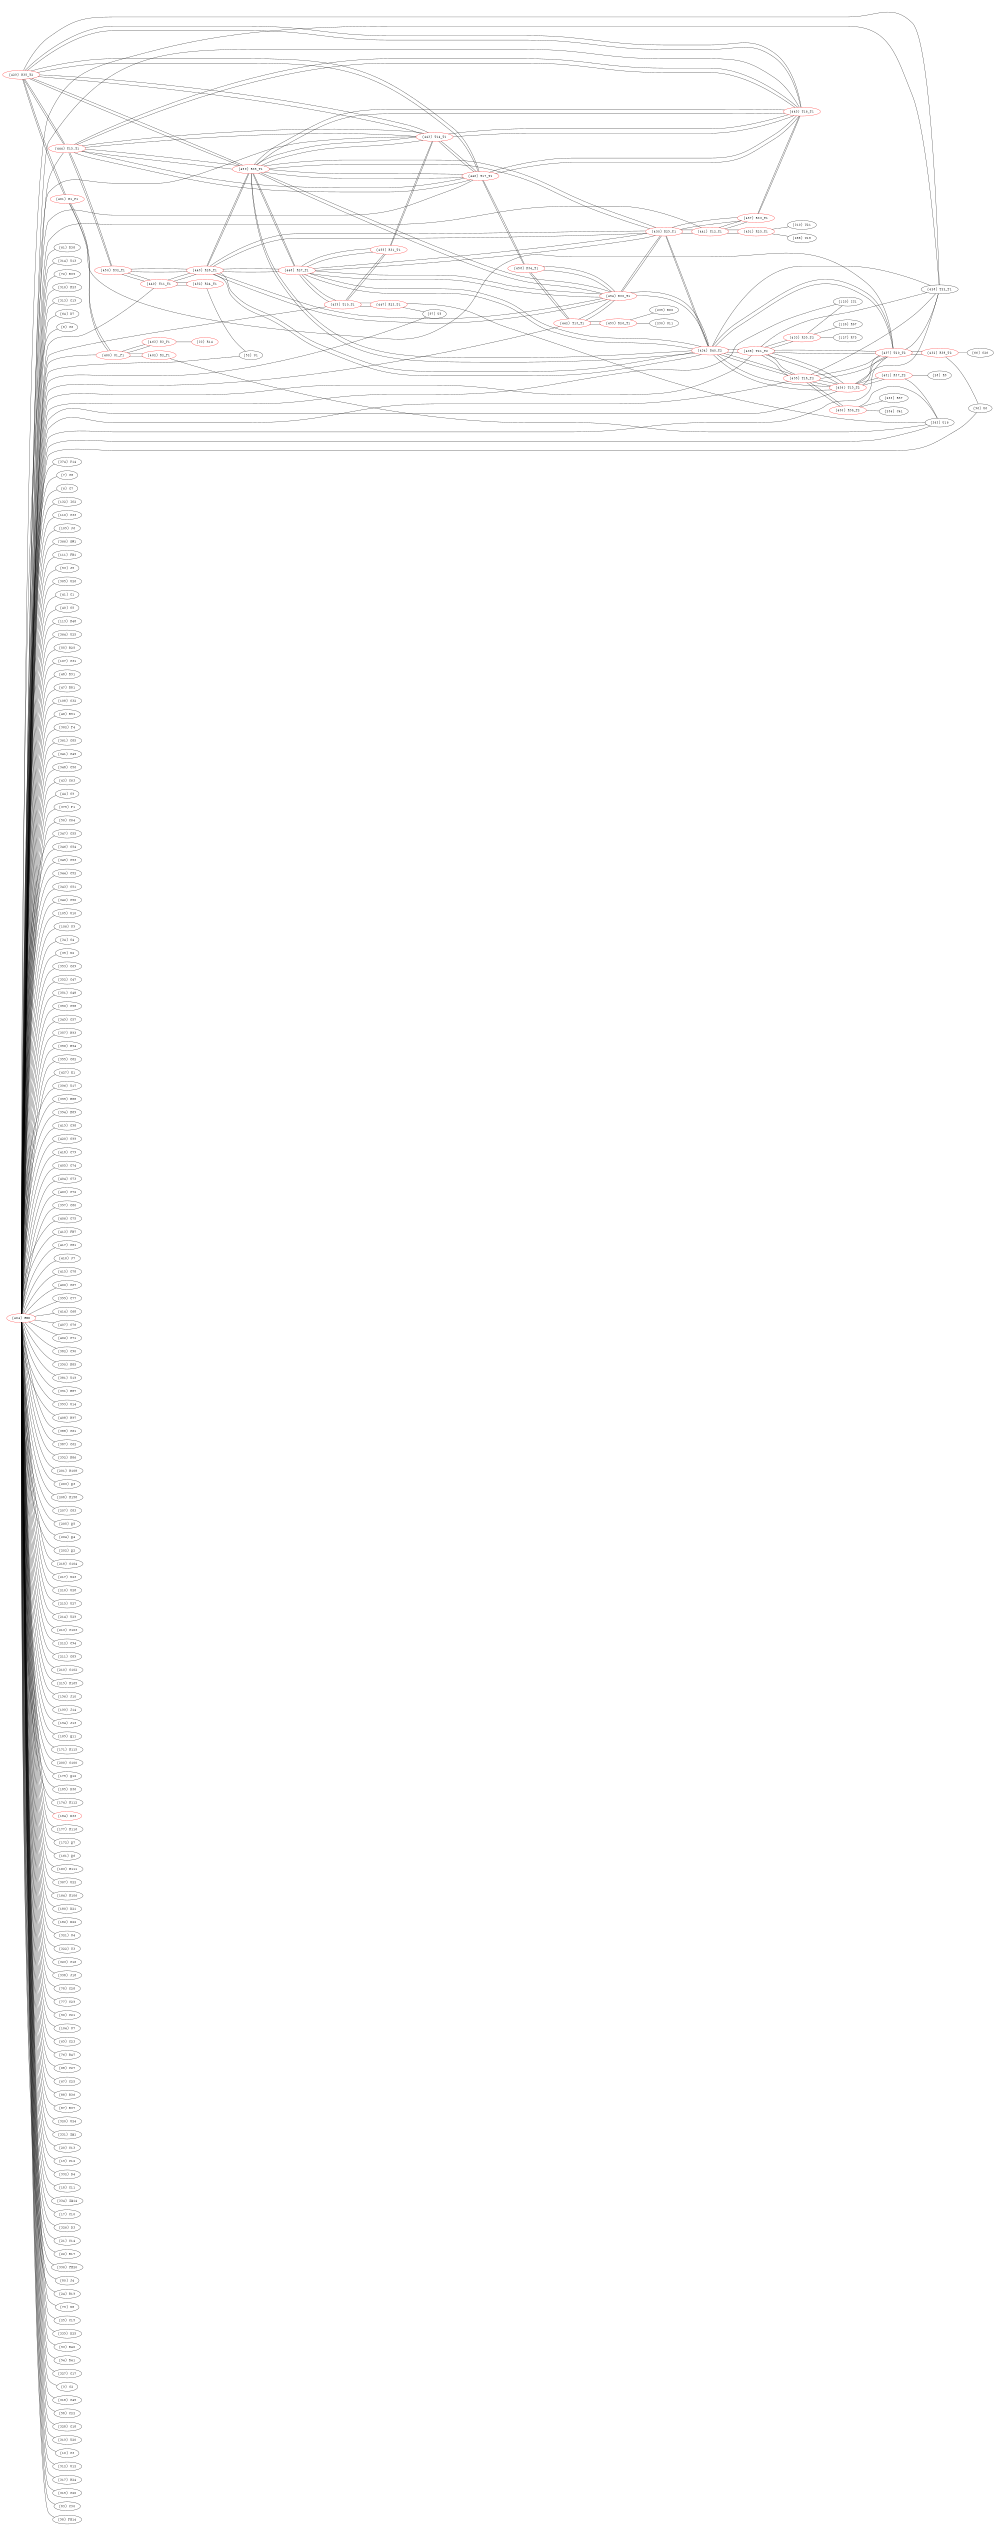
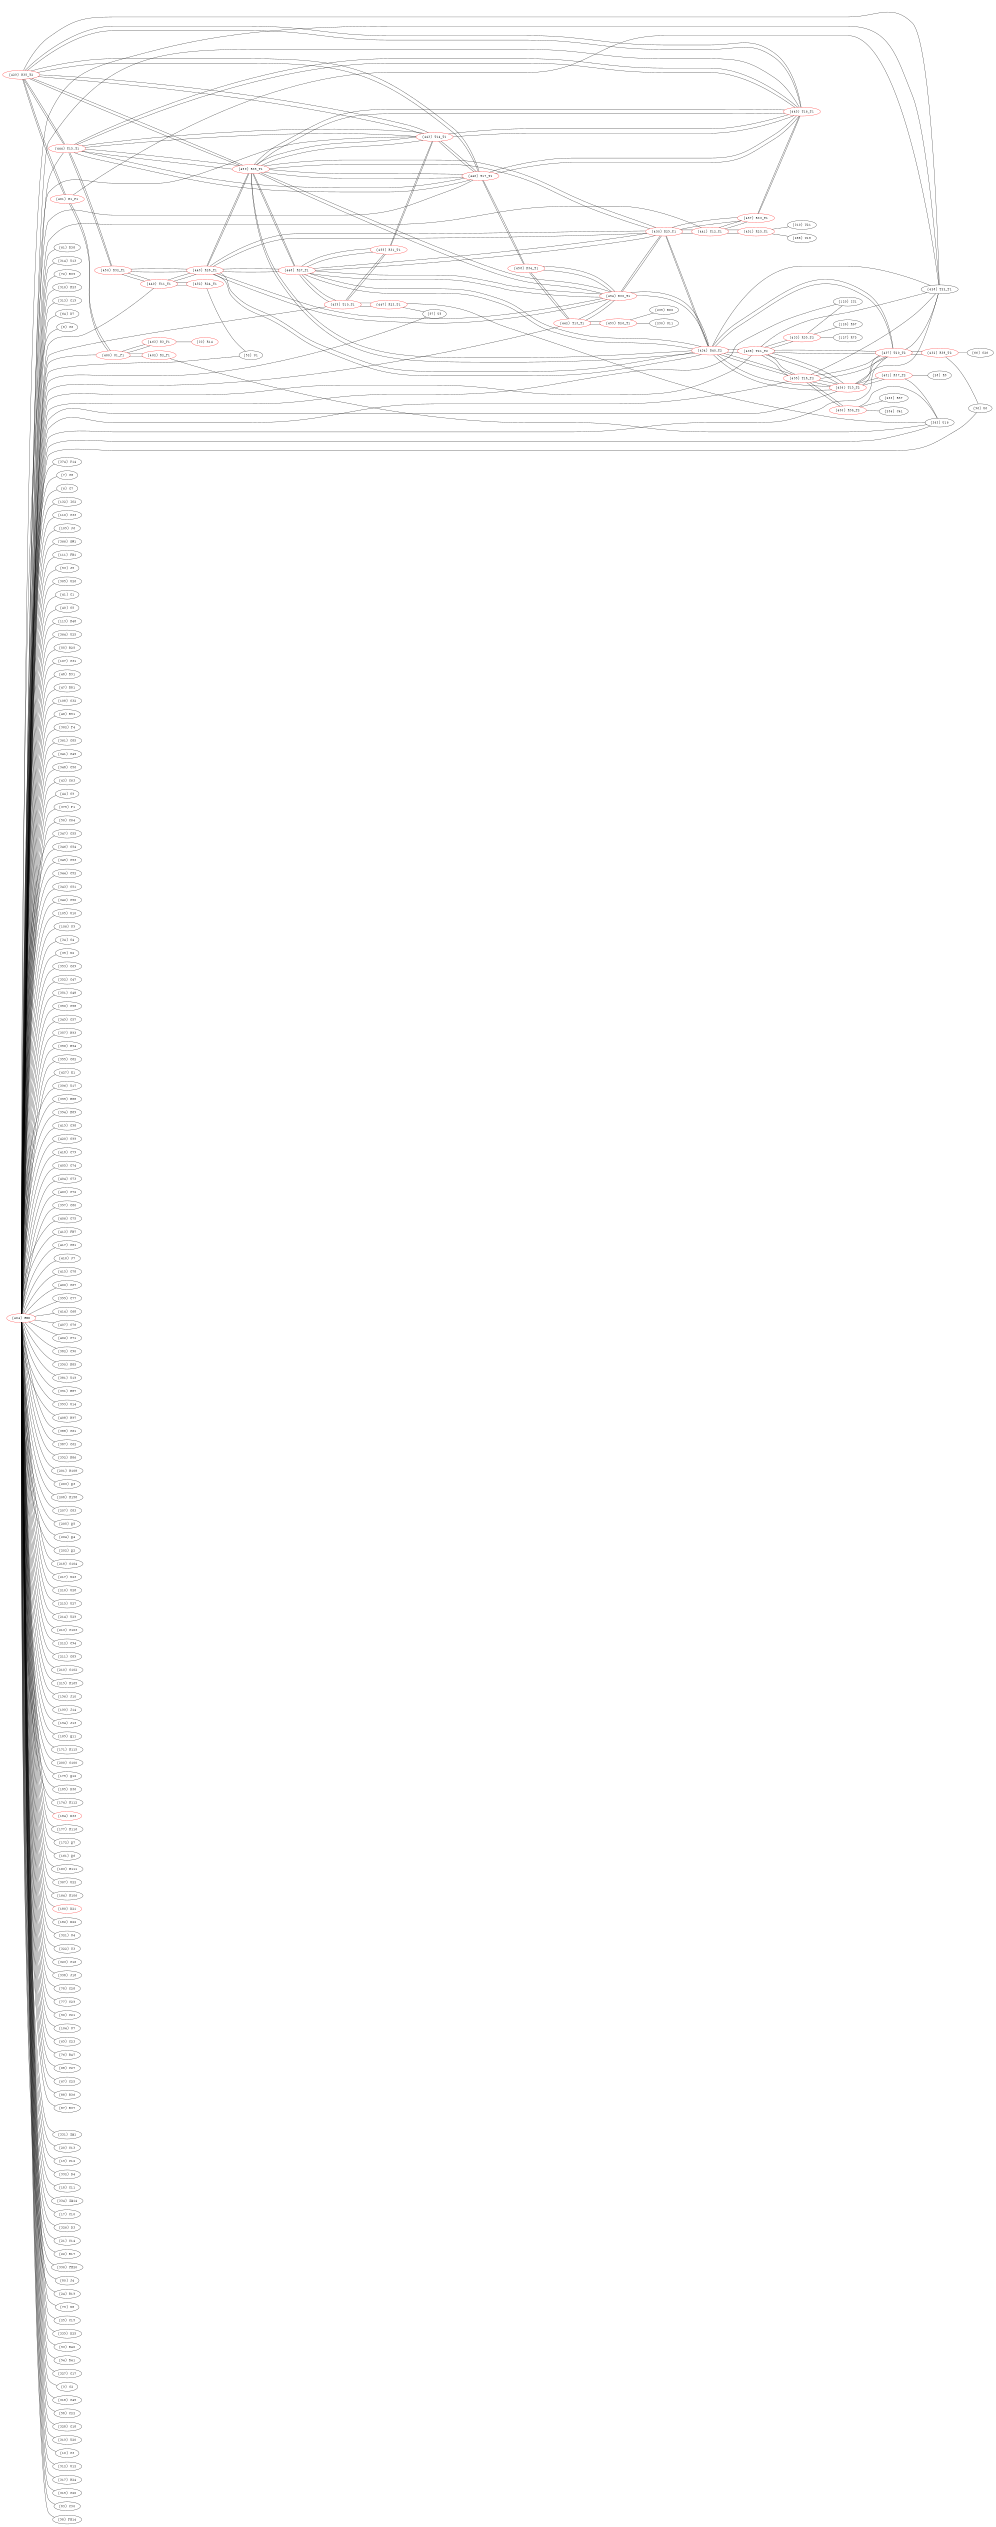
(461, 314) -> (585, 59)
(67, 1909) -> (67, 1909)
(67, 2121) -> none
